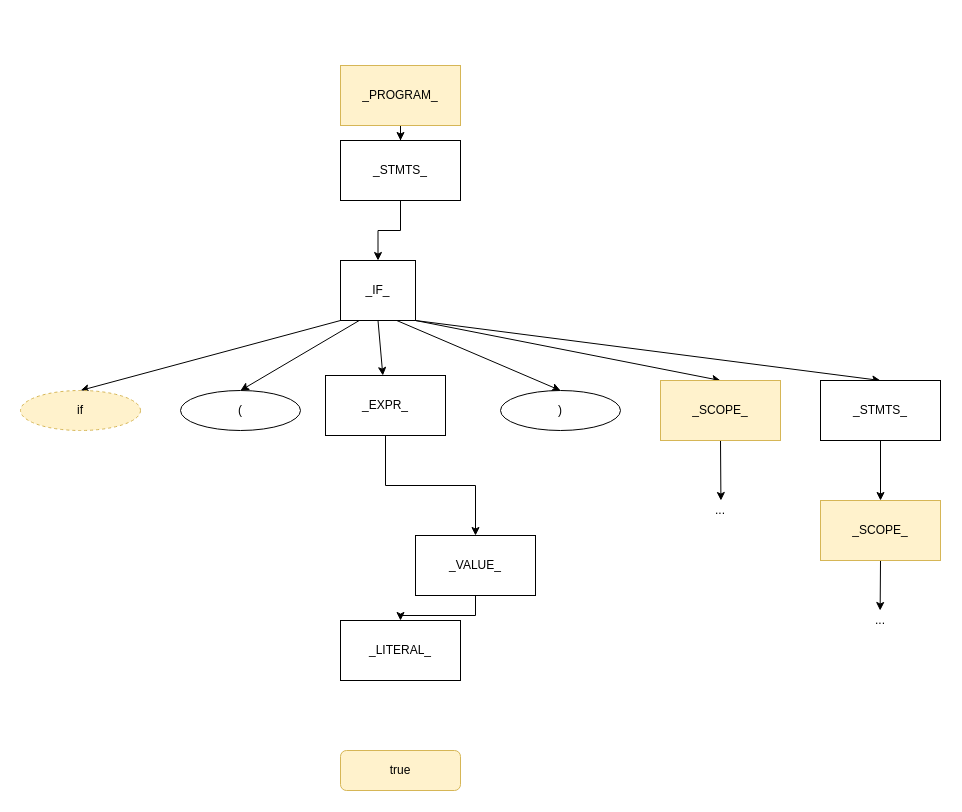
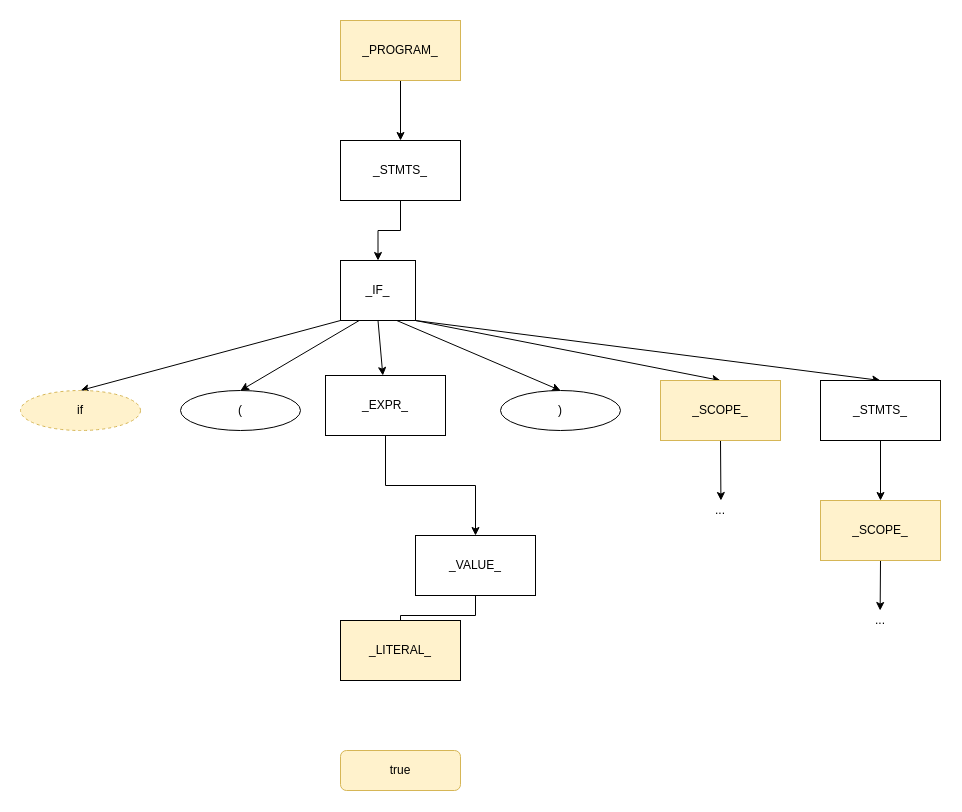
(401, 96) -> (401, 51)
(403, 616) -> (402, 616)
(401, 651) -> (401, 651)
